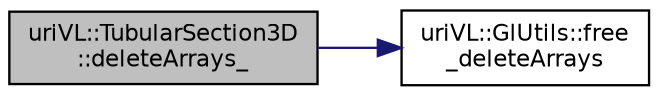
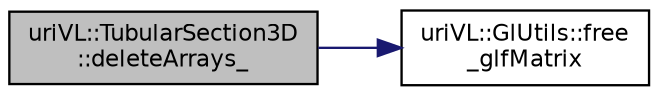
(525, 48) -> (525, 48)
